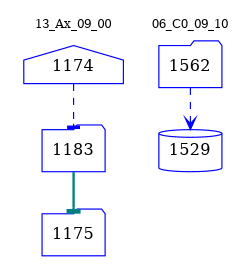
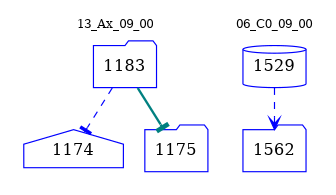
(190, 25) -> (274, 25)
(190, 103) -> (274, 103)
(74, 104) -> (100, 108)
